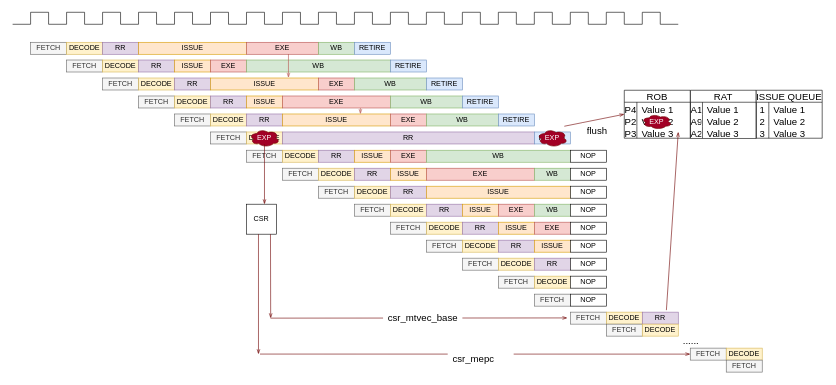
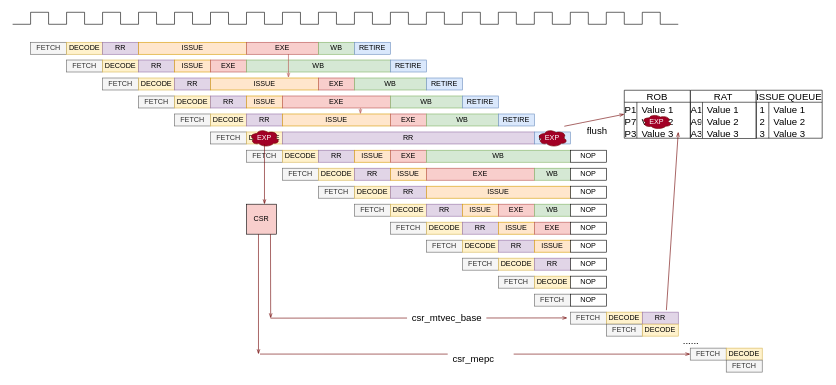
(631, 108) -> (631, 108)
(631, 120) -> (631, 120)
(696, 132) -> (696, 132)
(261, 219) -> (261, 219)
(423, 318) -> (447, 318)
